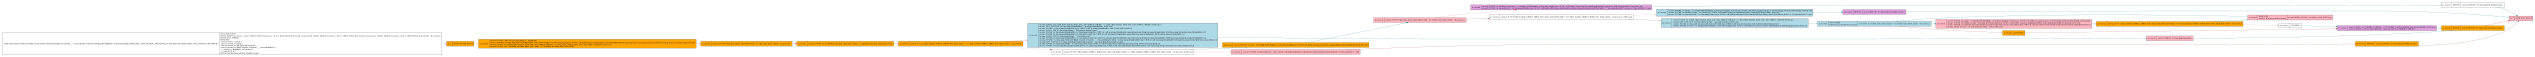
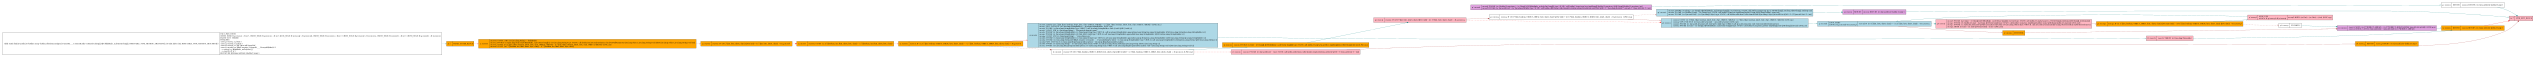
(1475, 13) -> (1563, 21)
